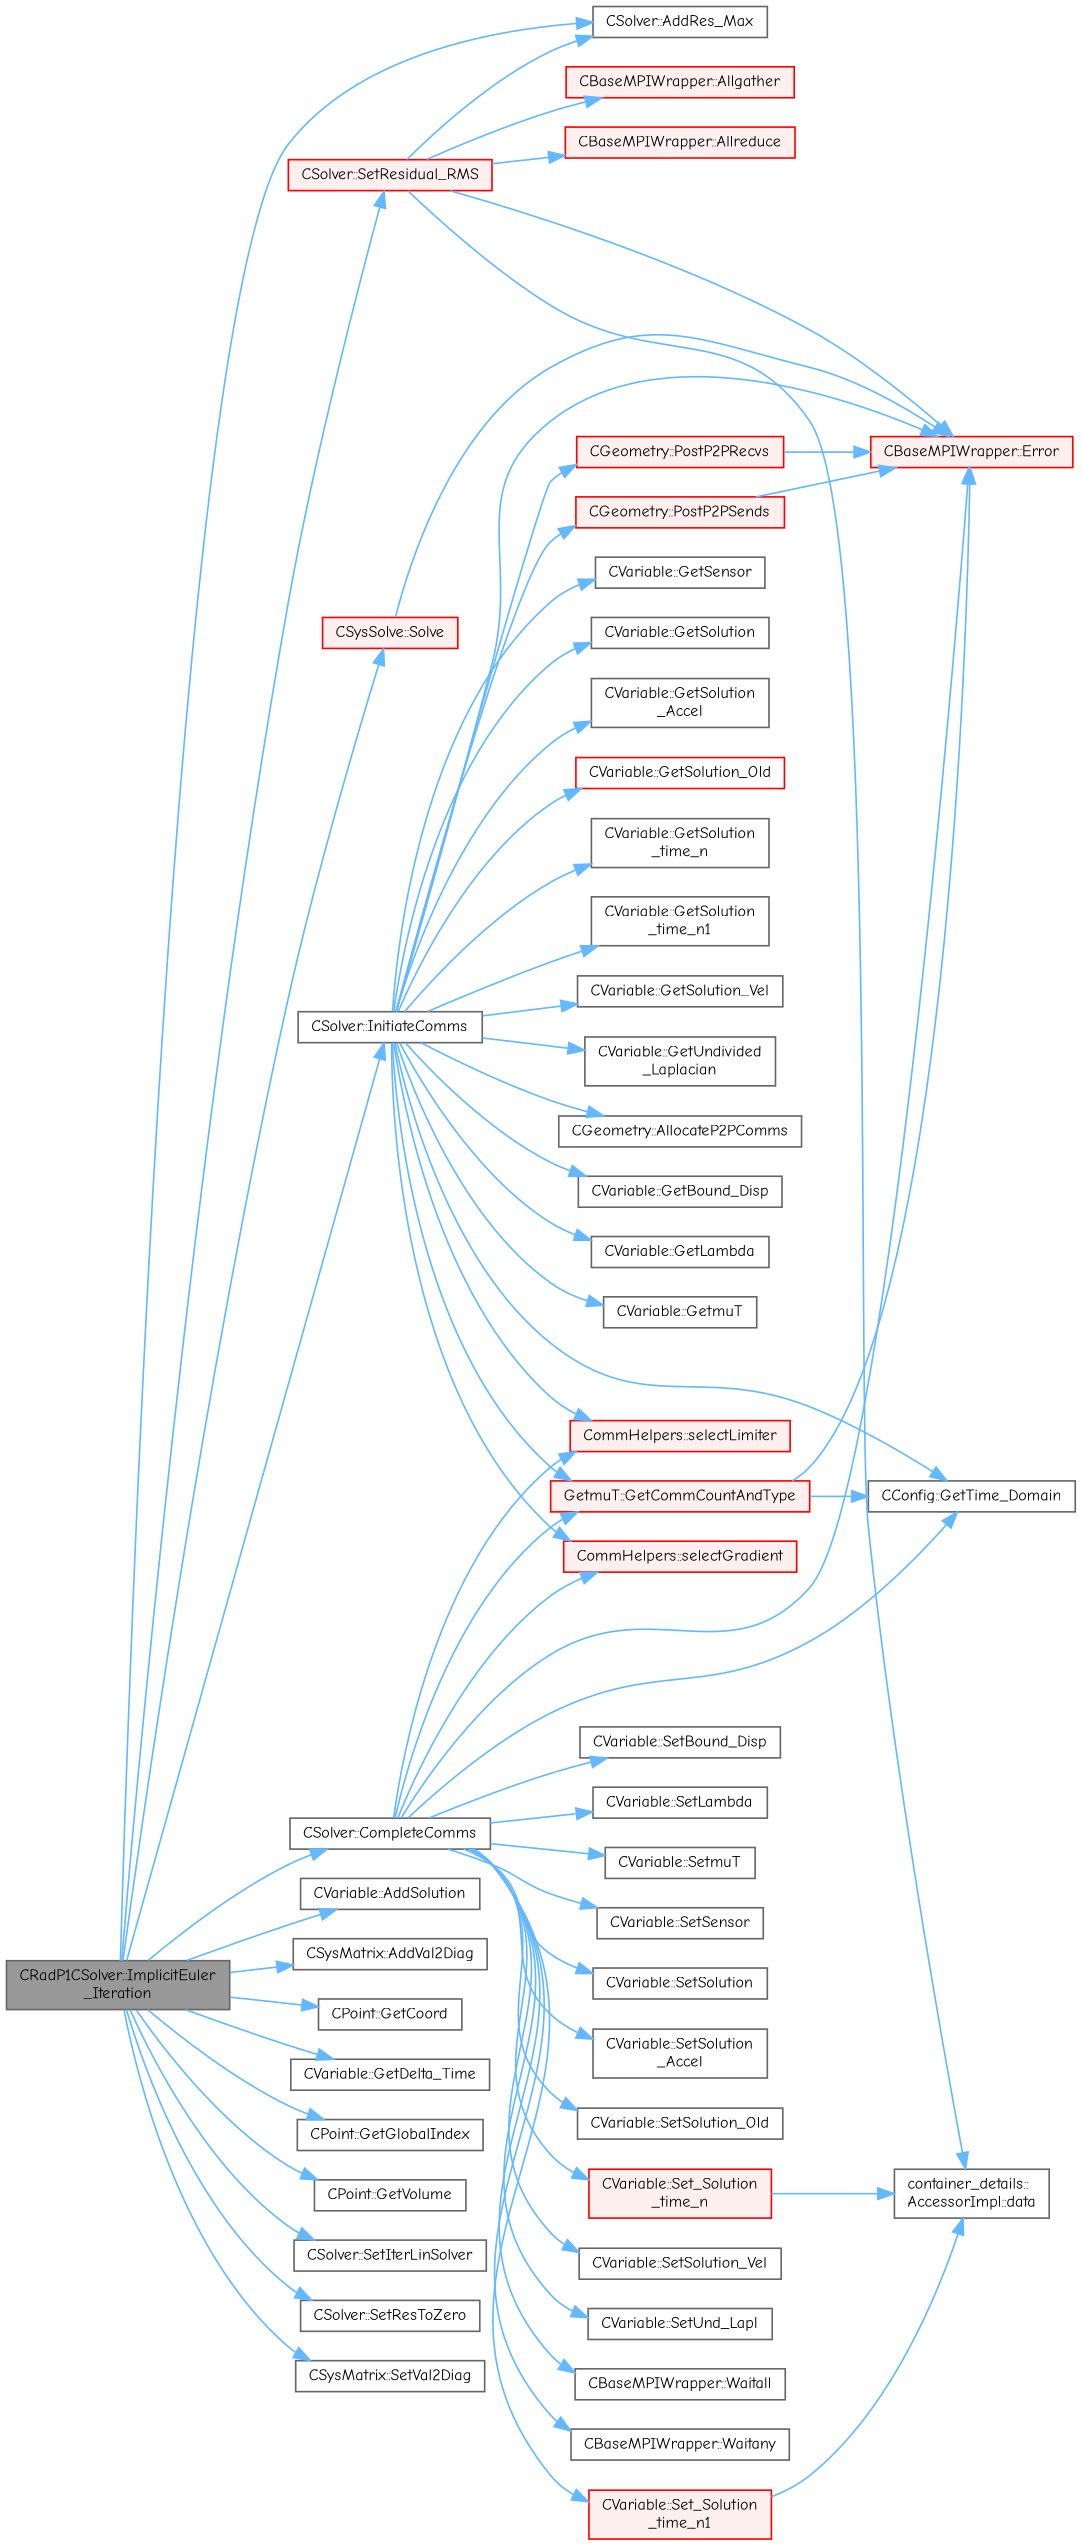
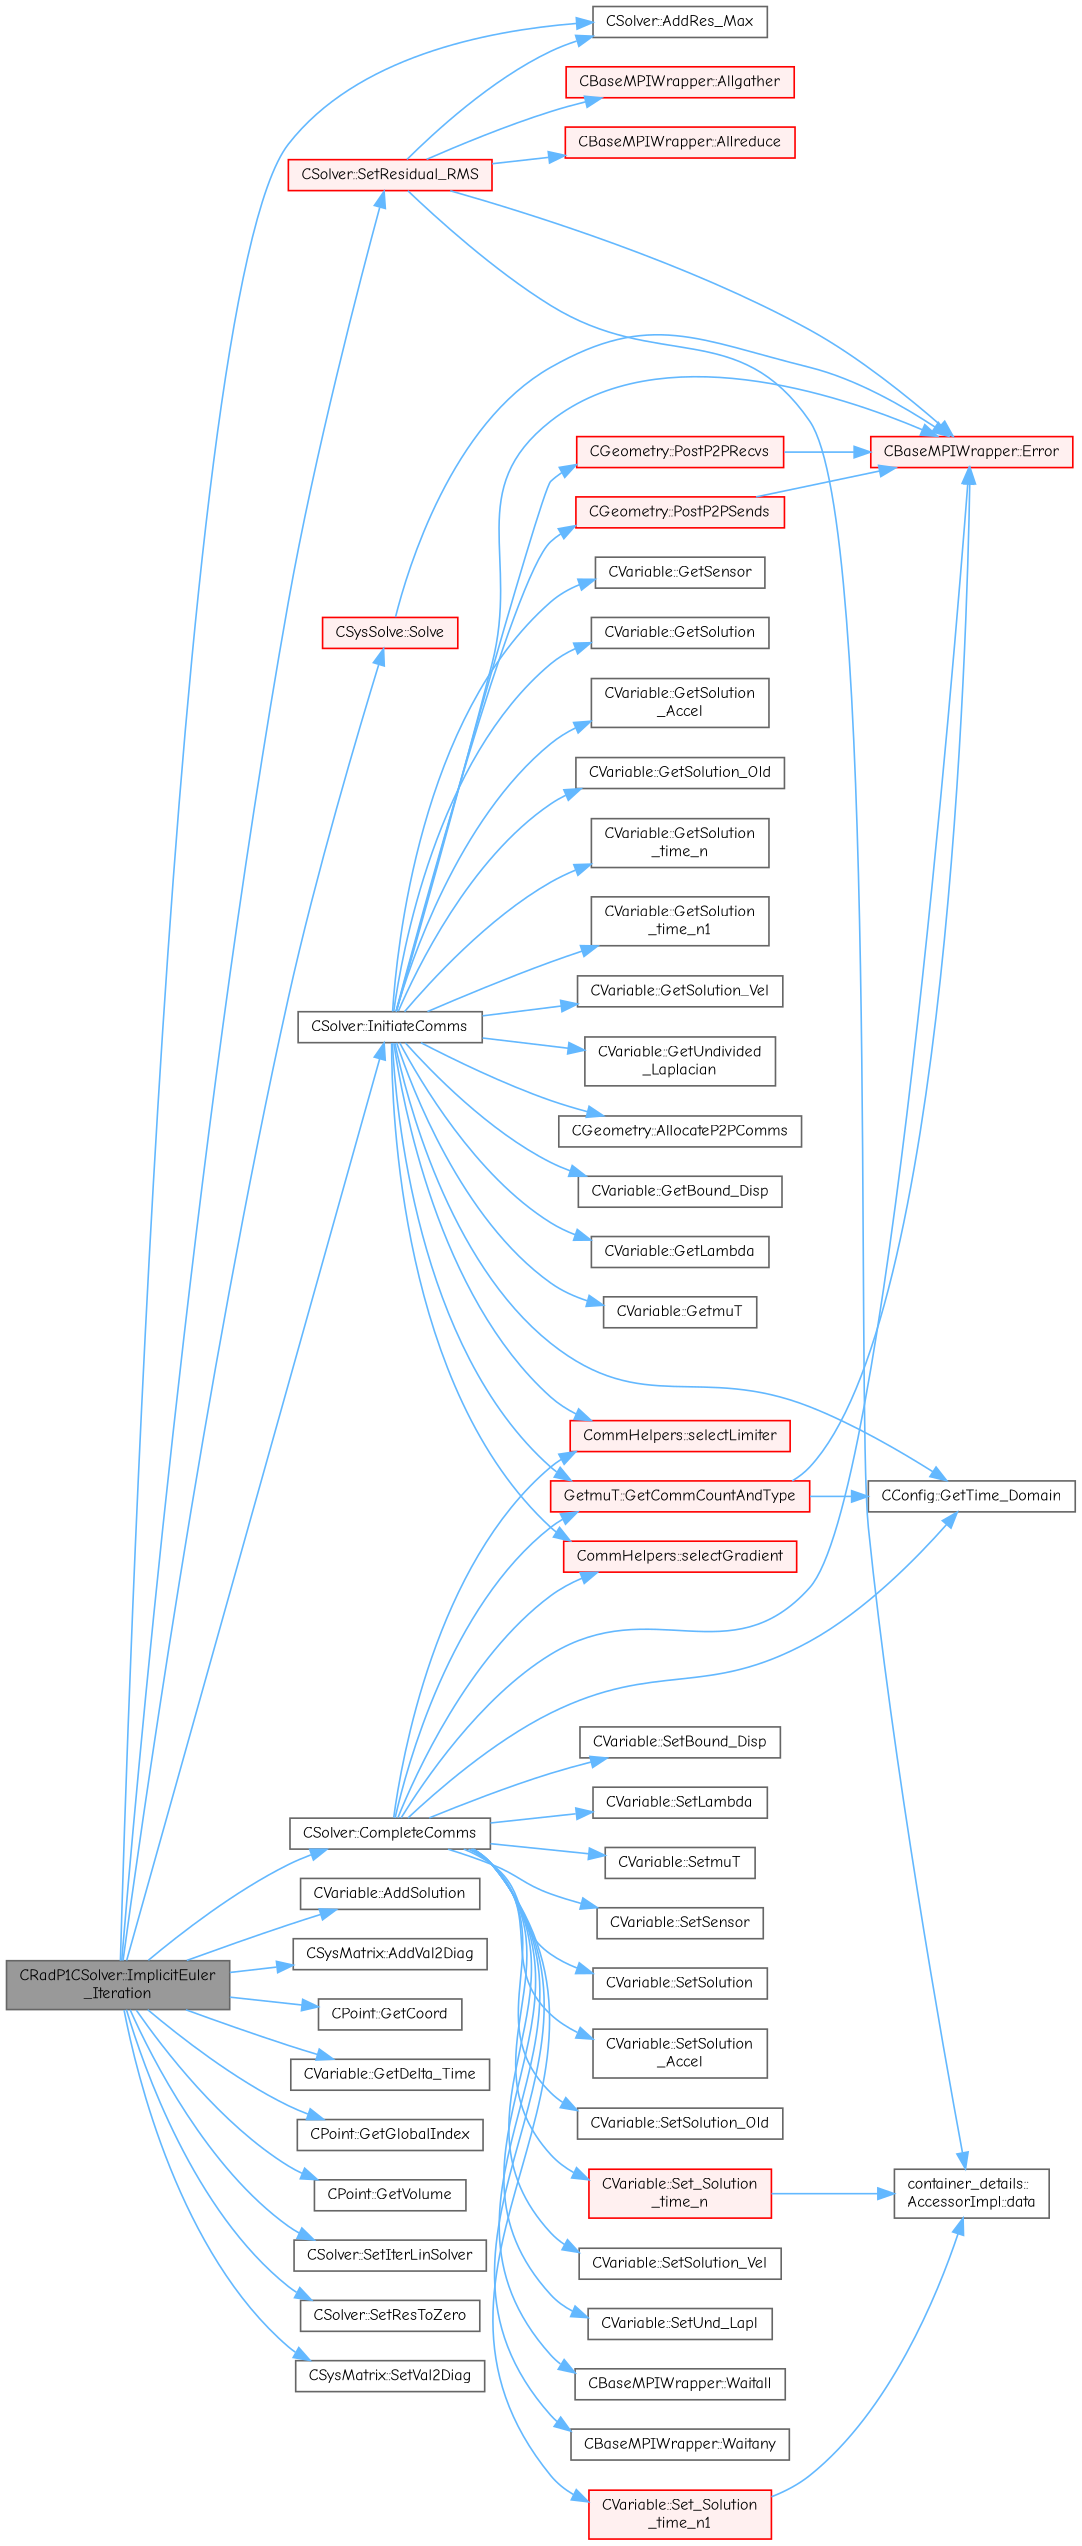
(680, 773) -> (680, 773)
